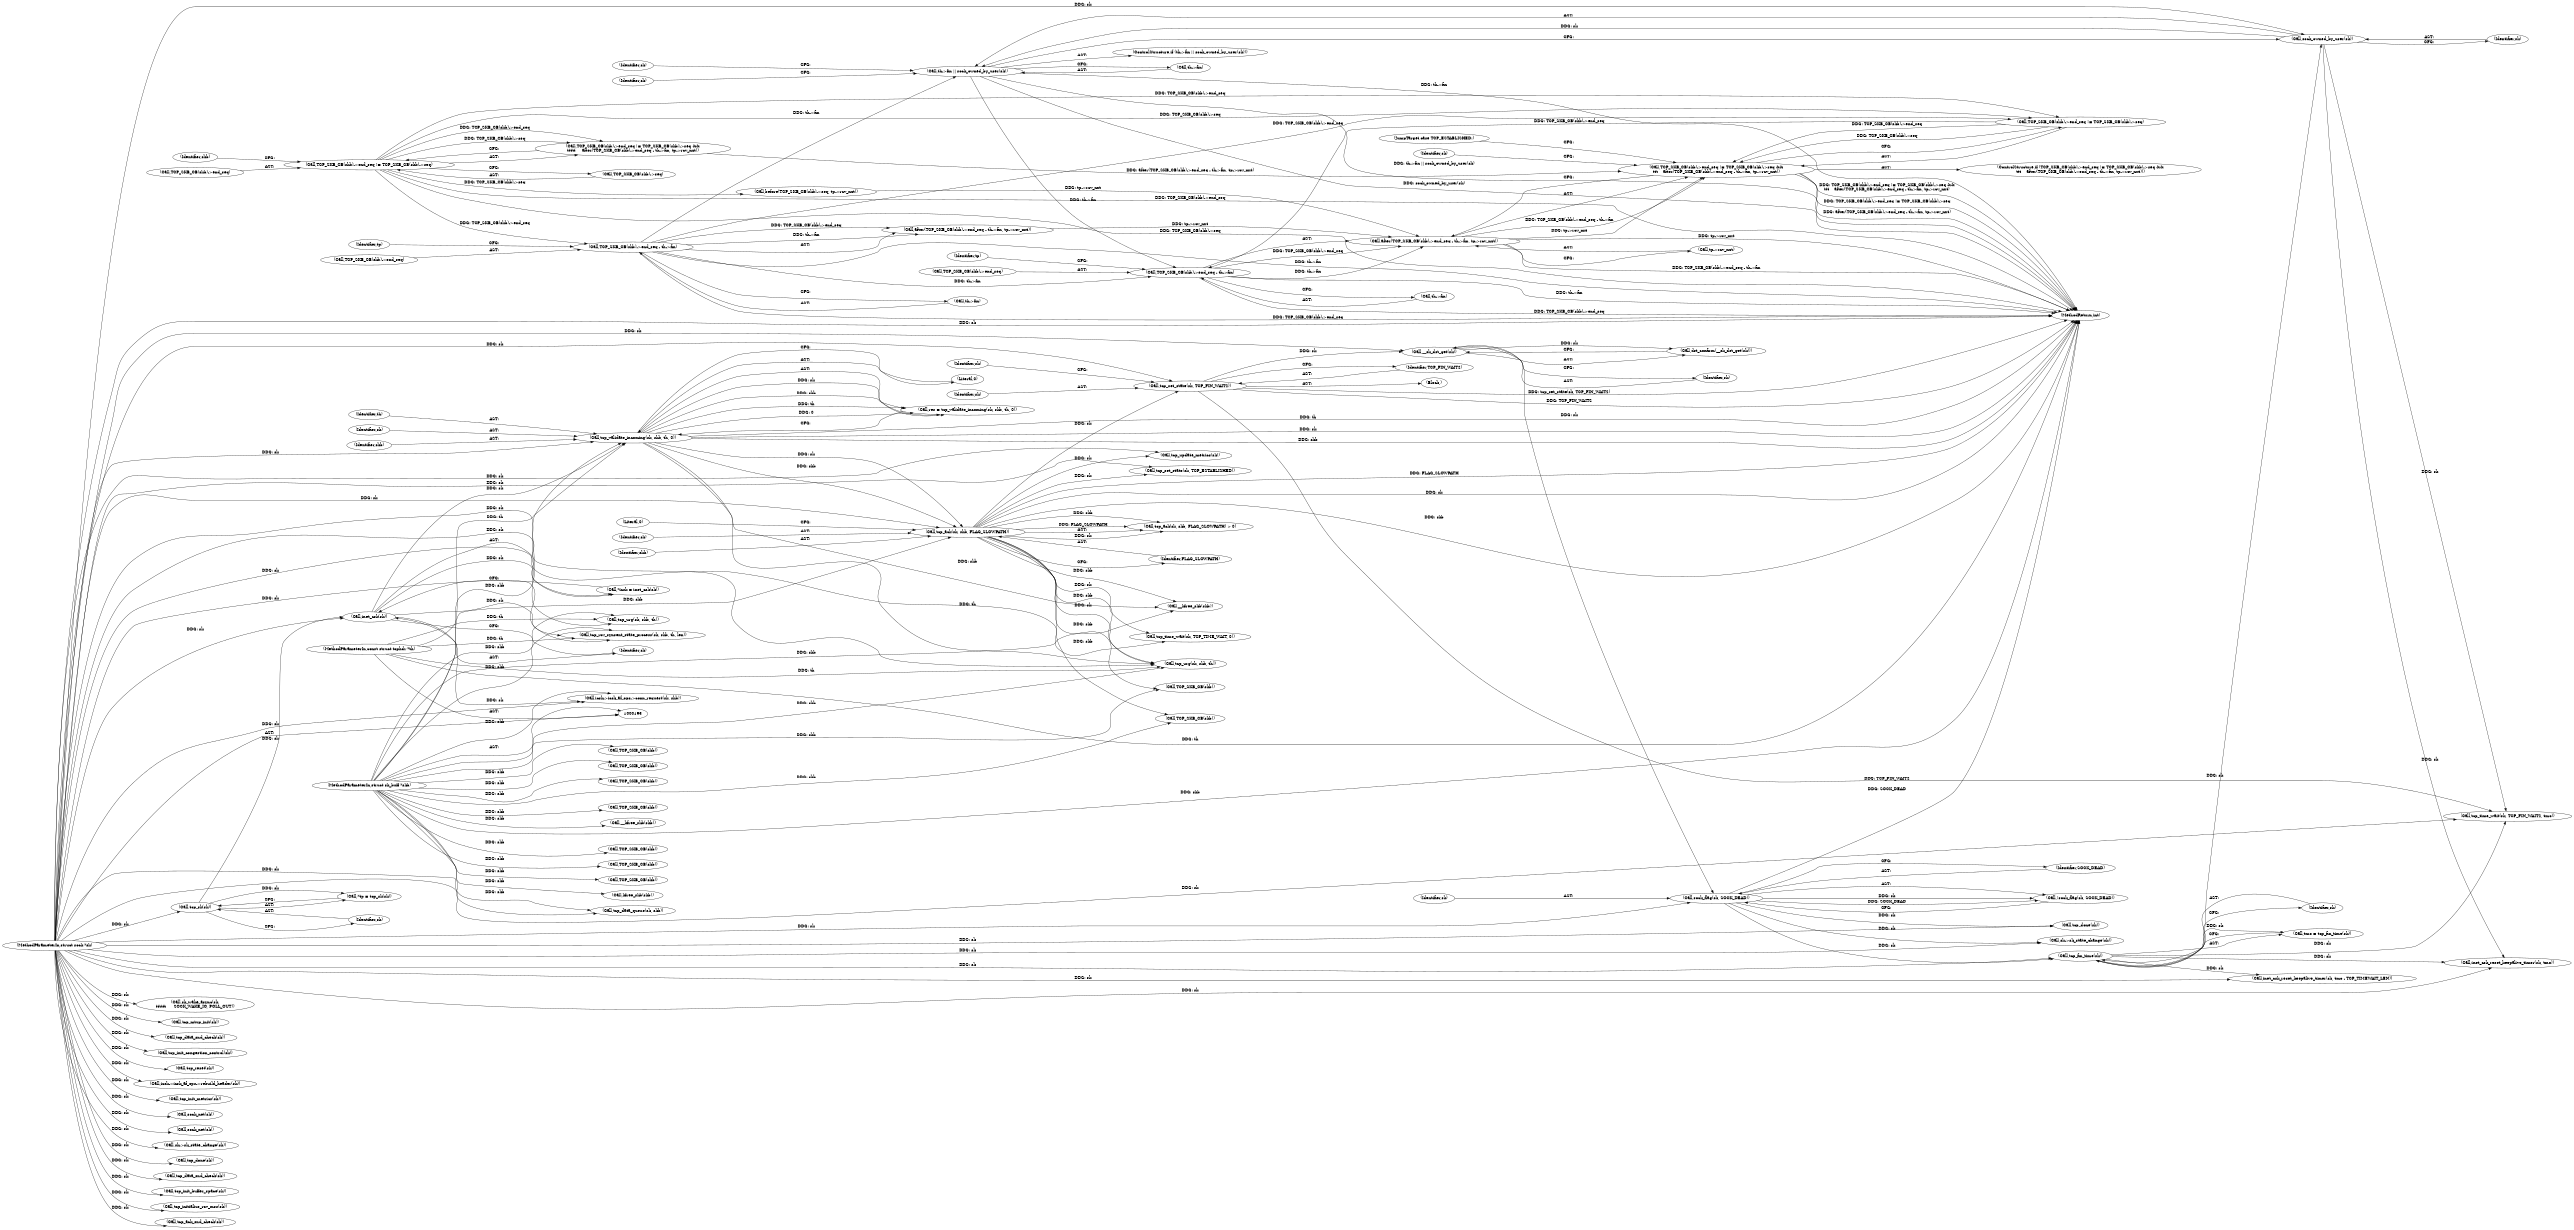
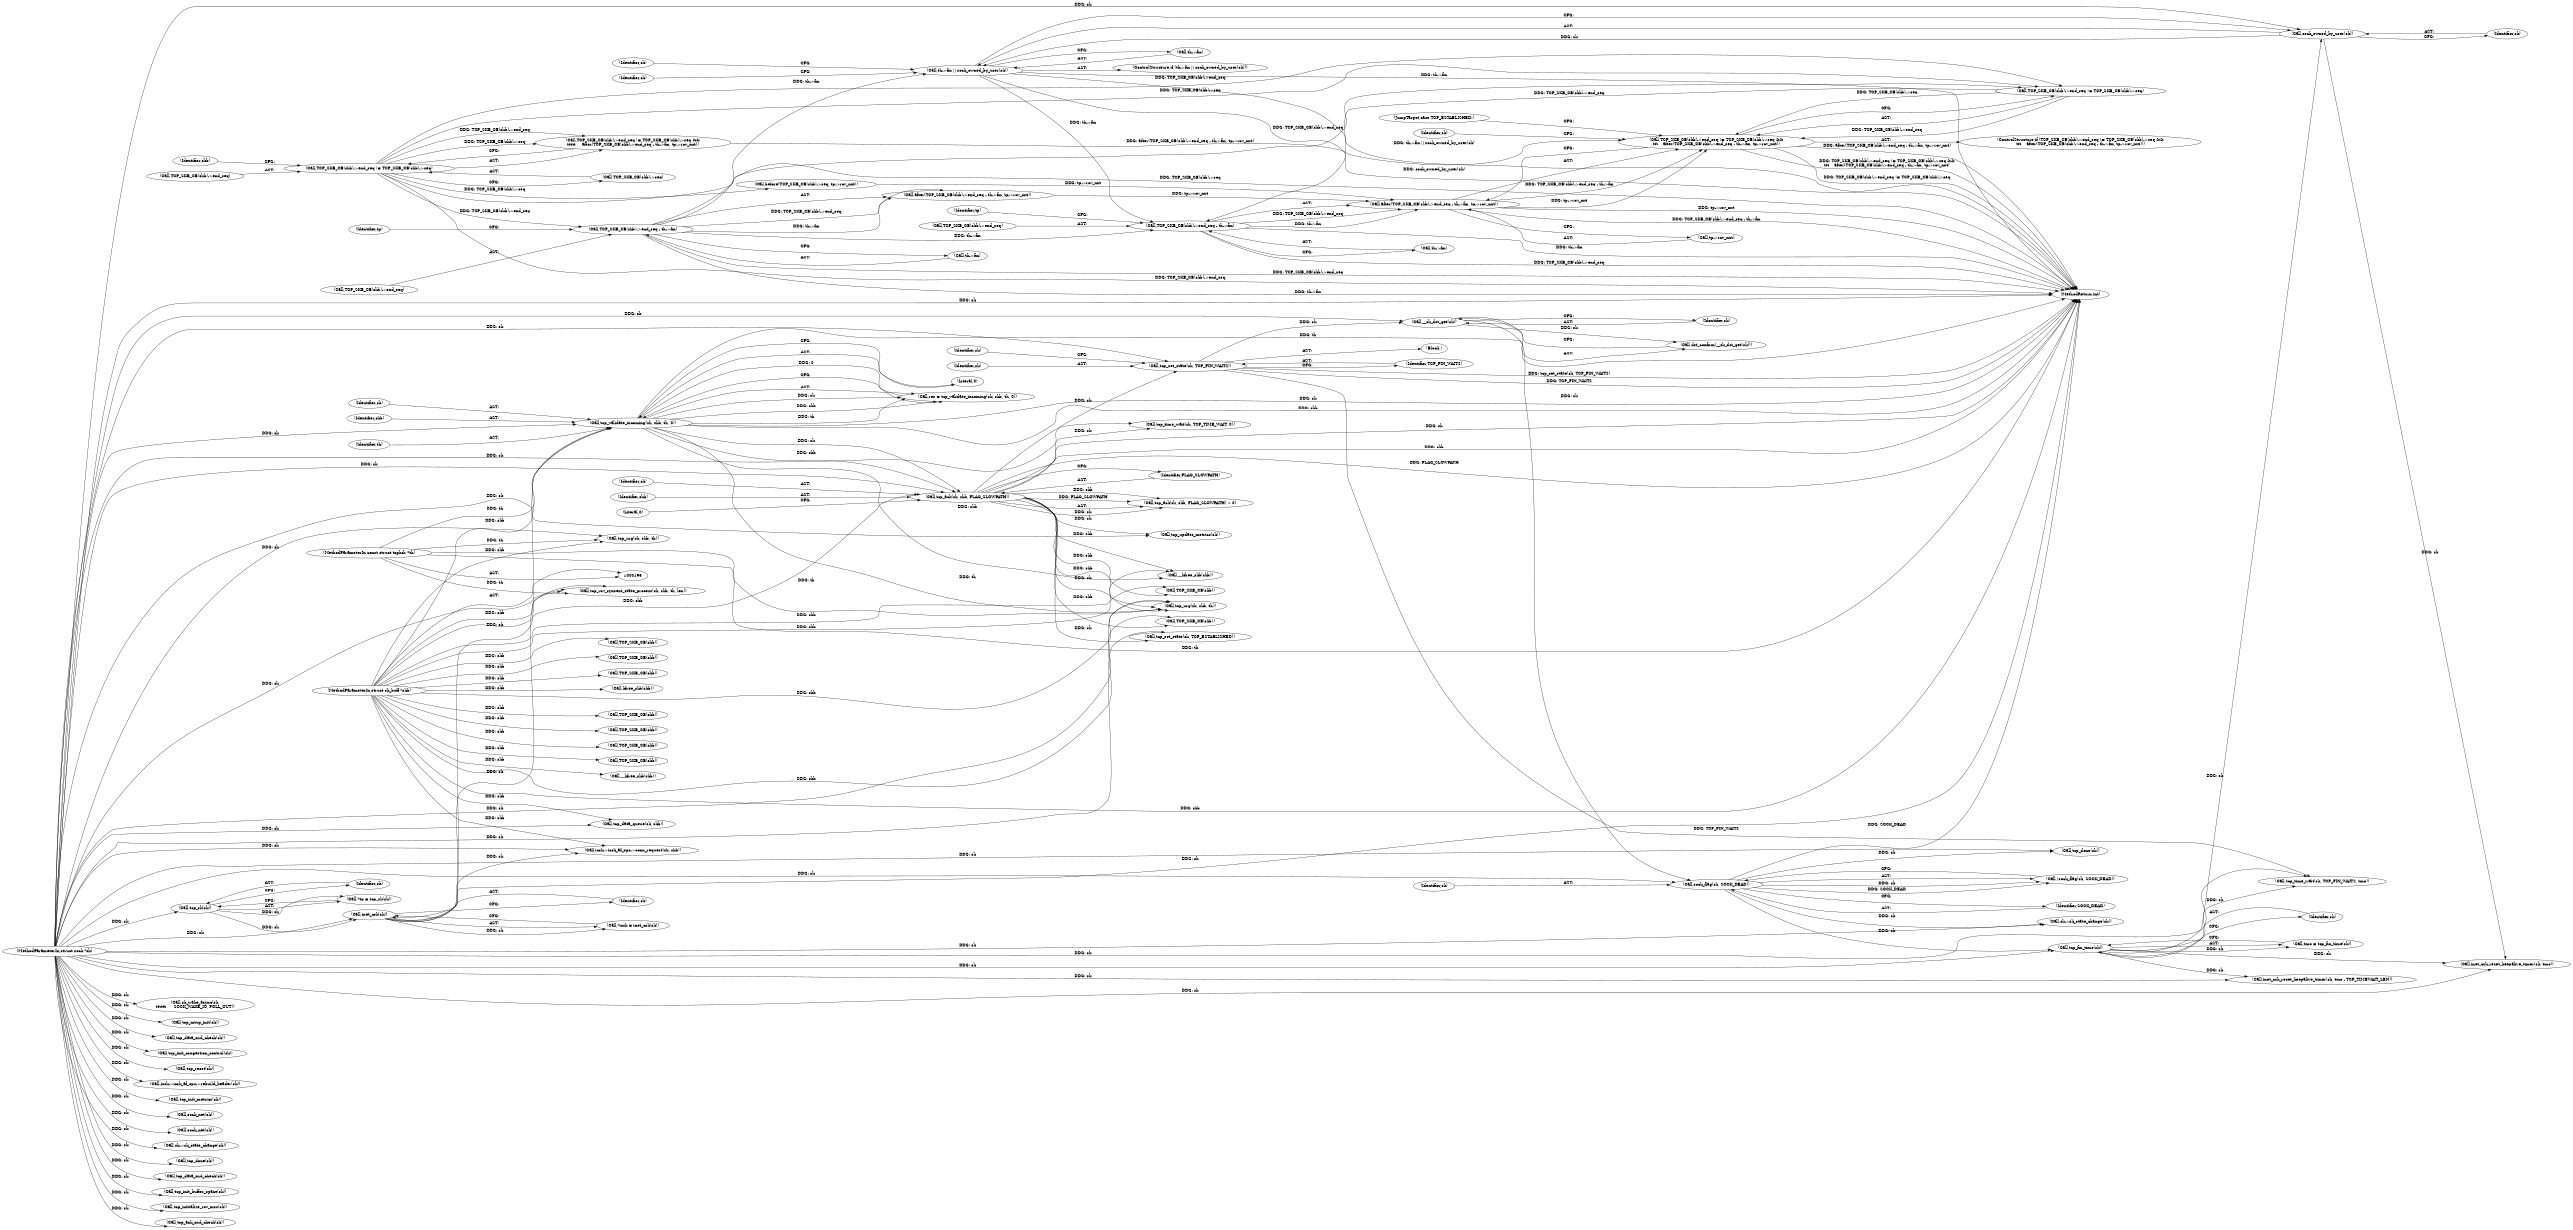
(2415, 426) -> none
(292, 734) -> none
none -> (1416, 845)
